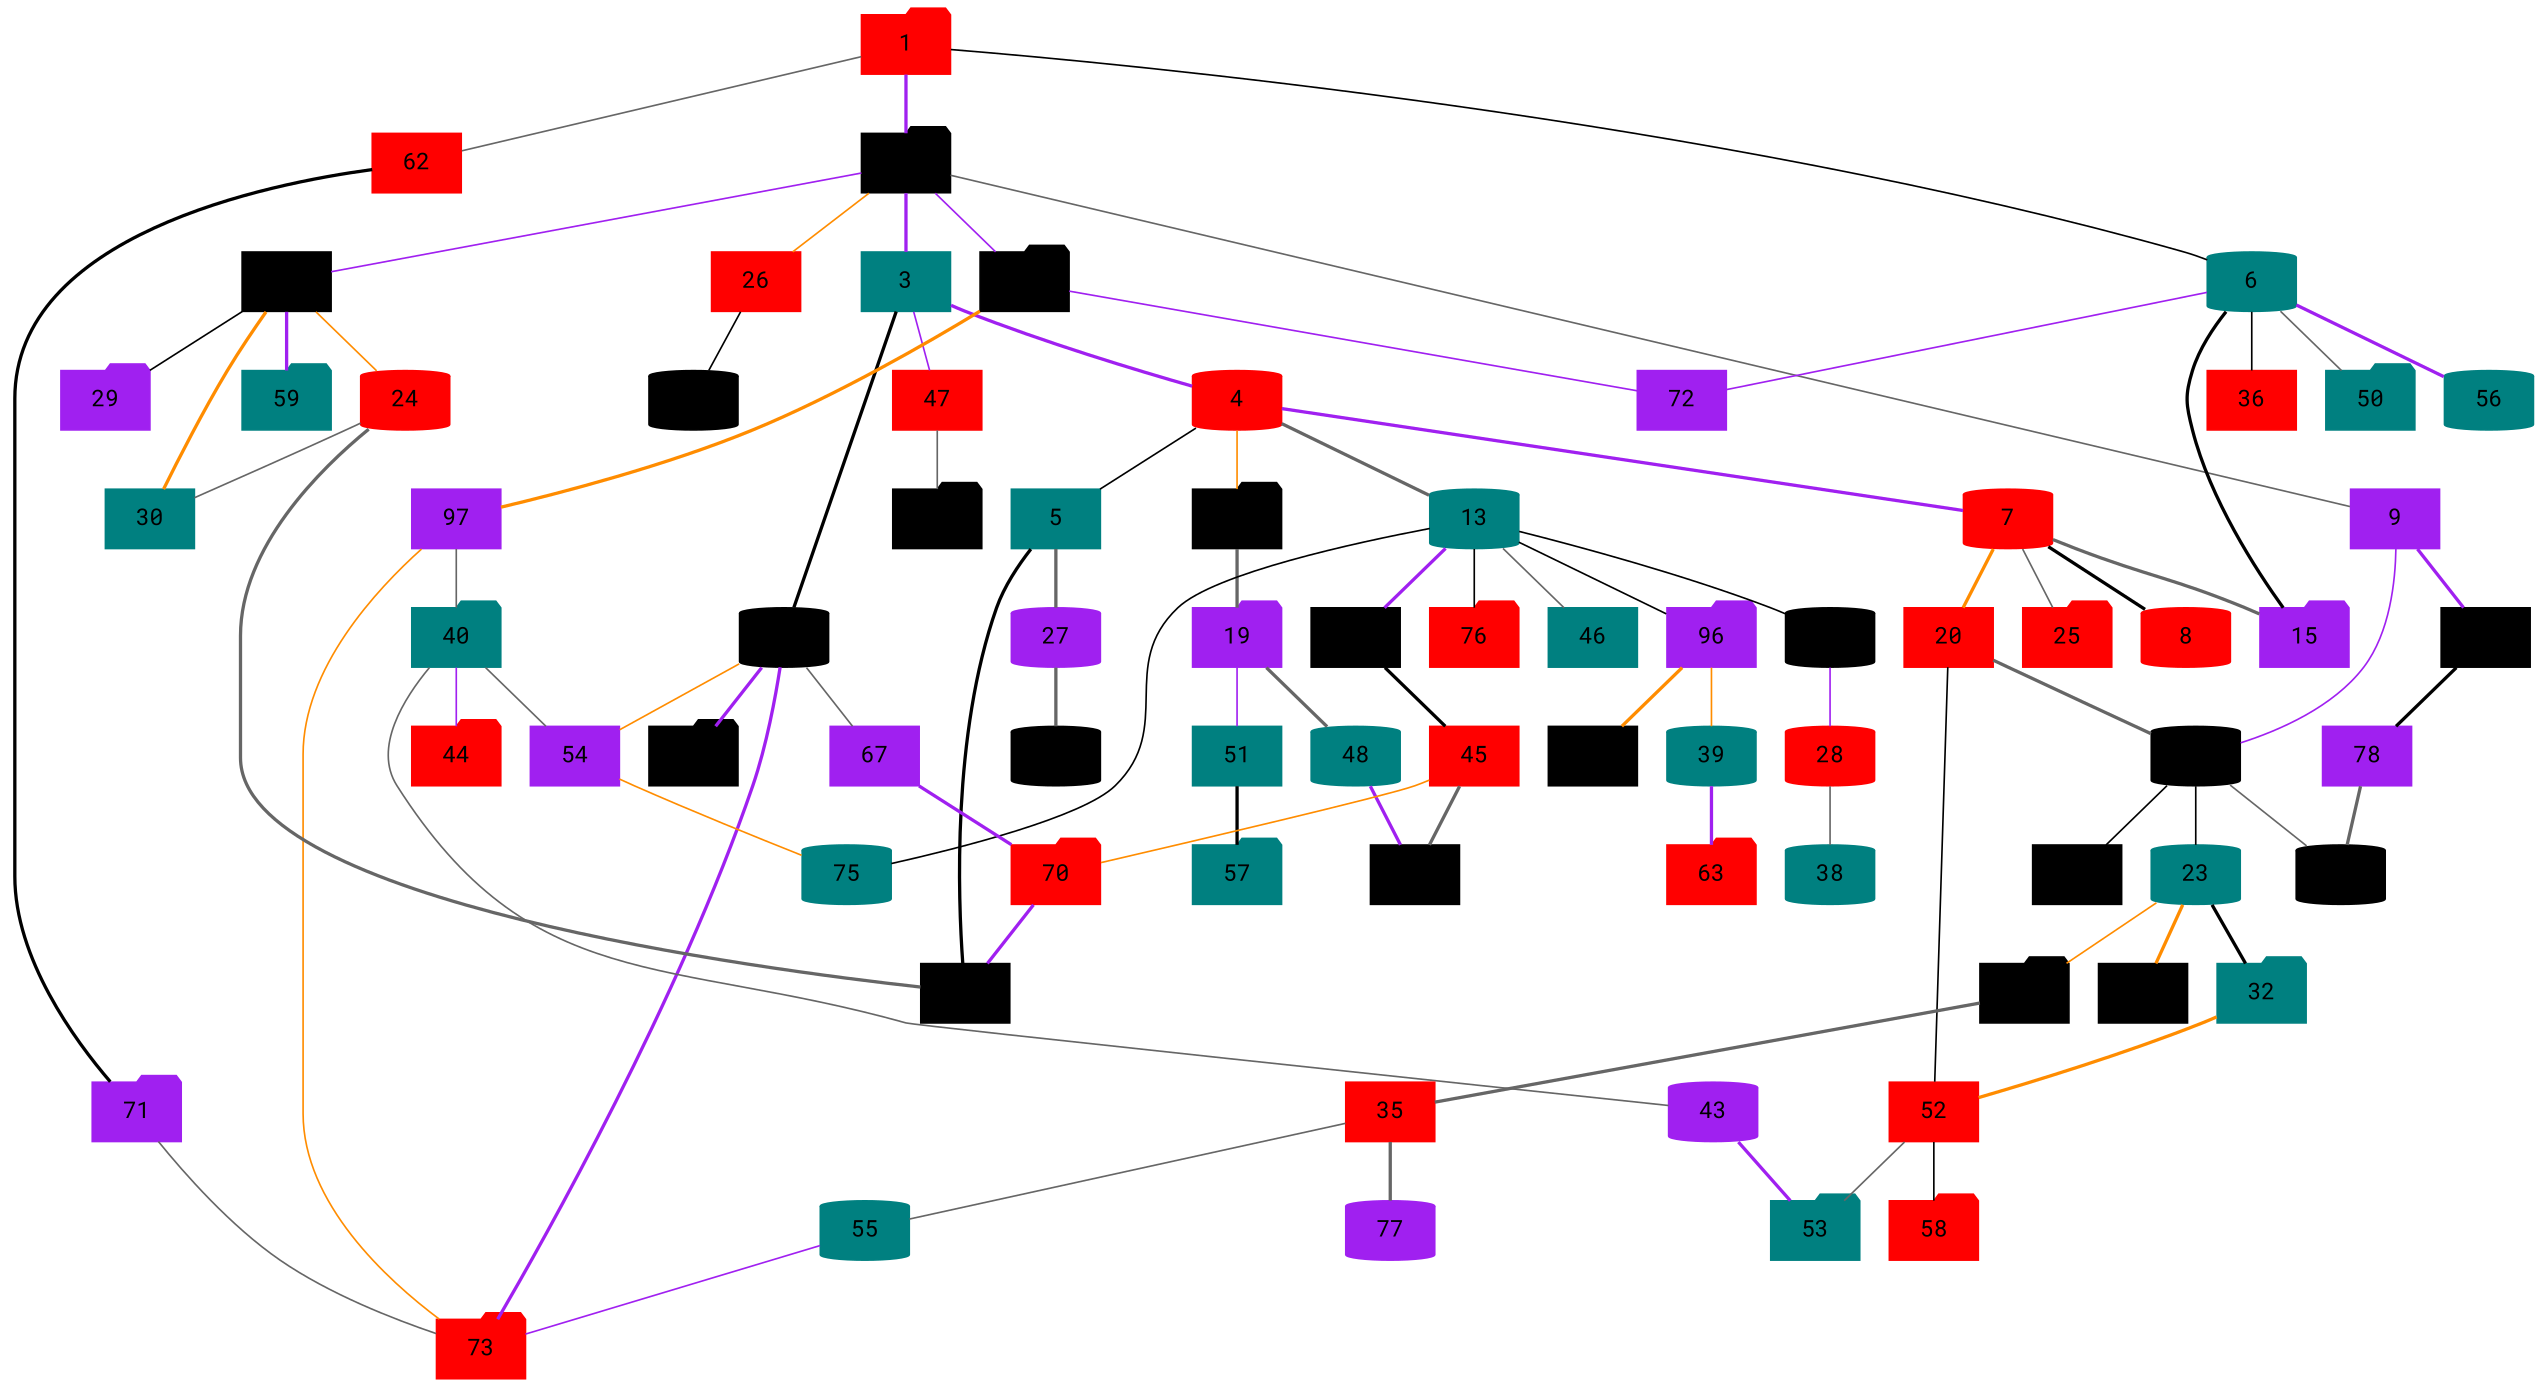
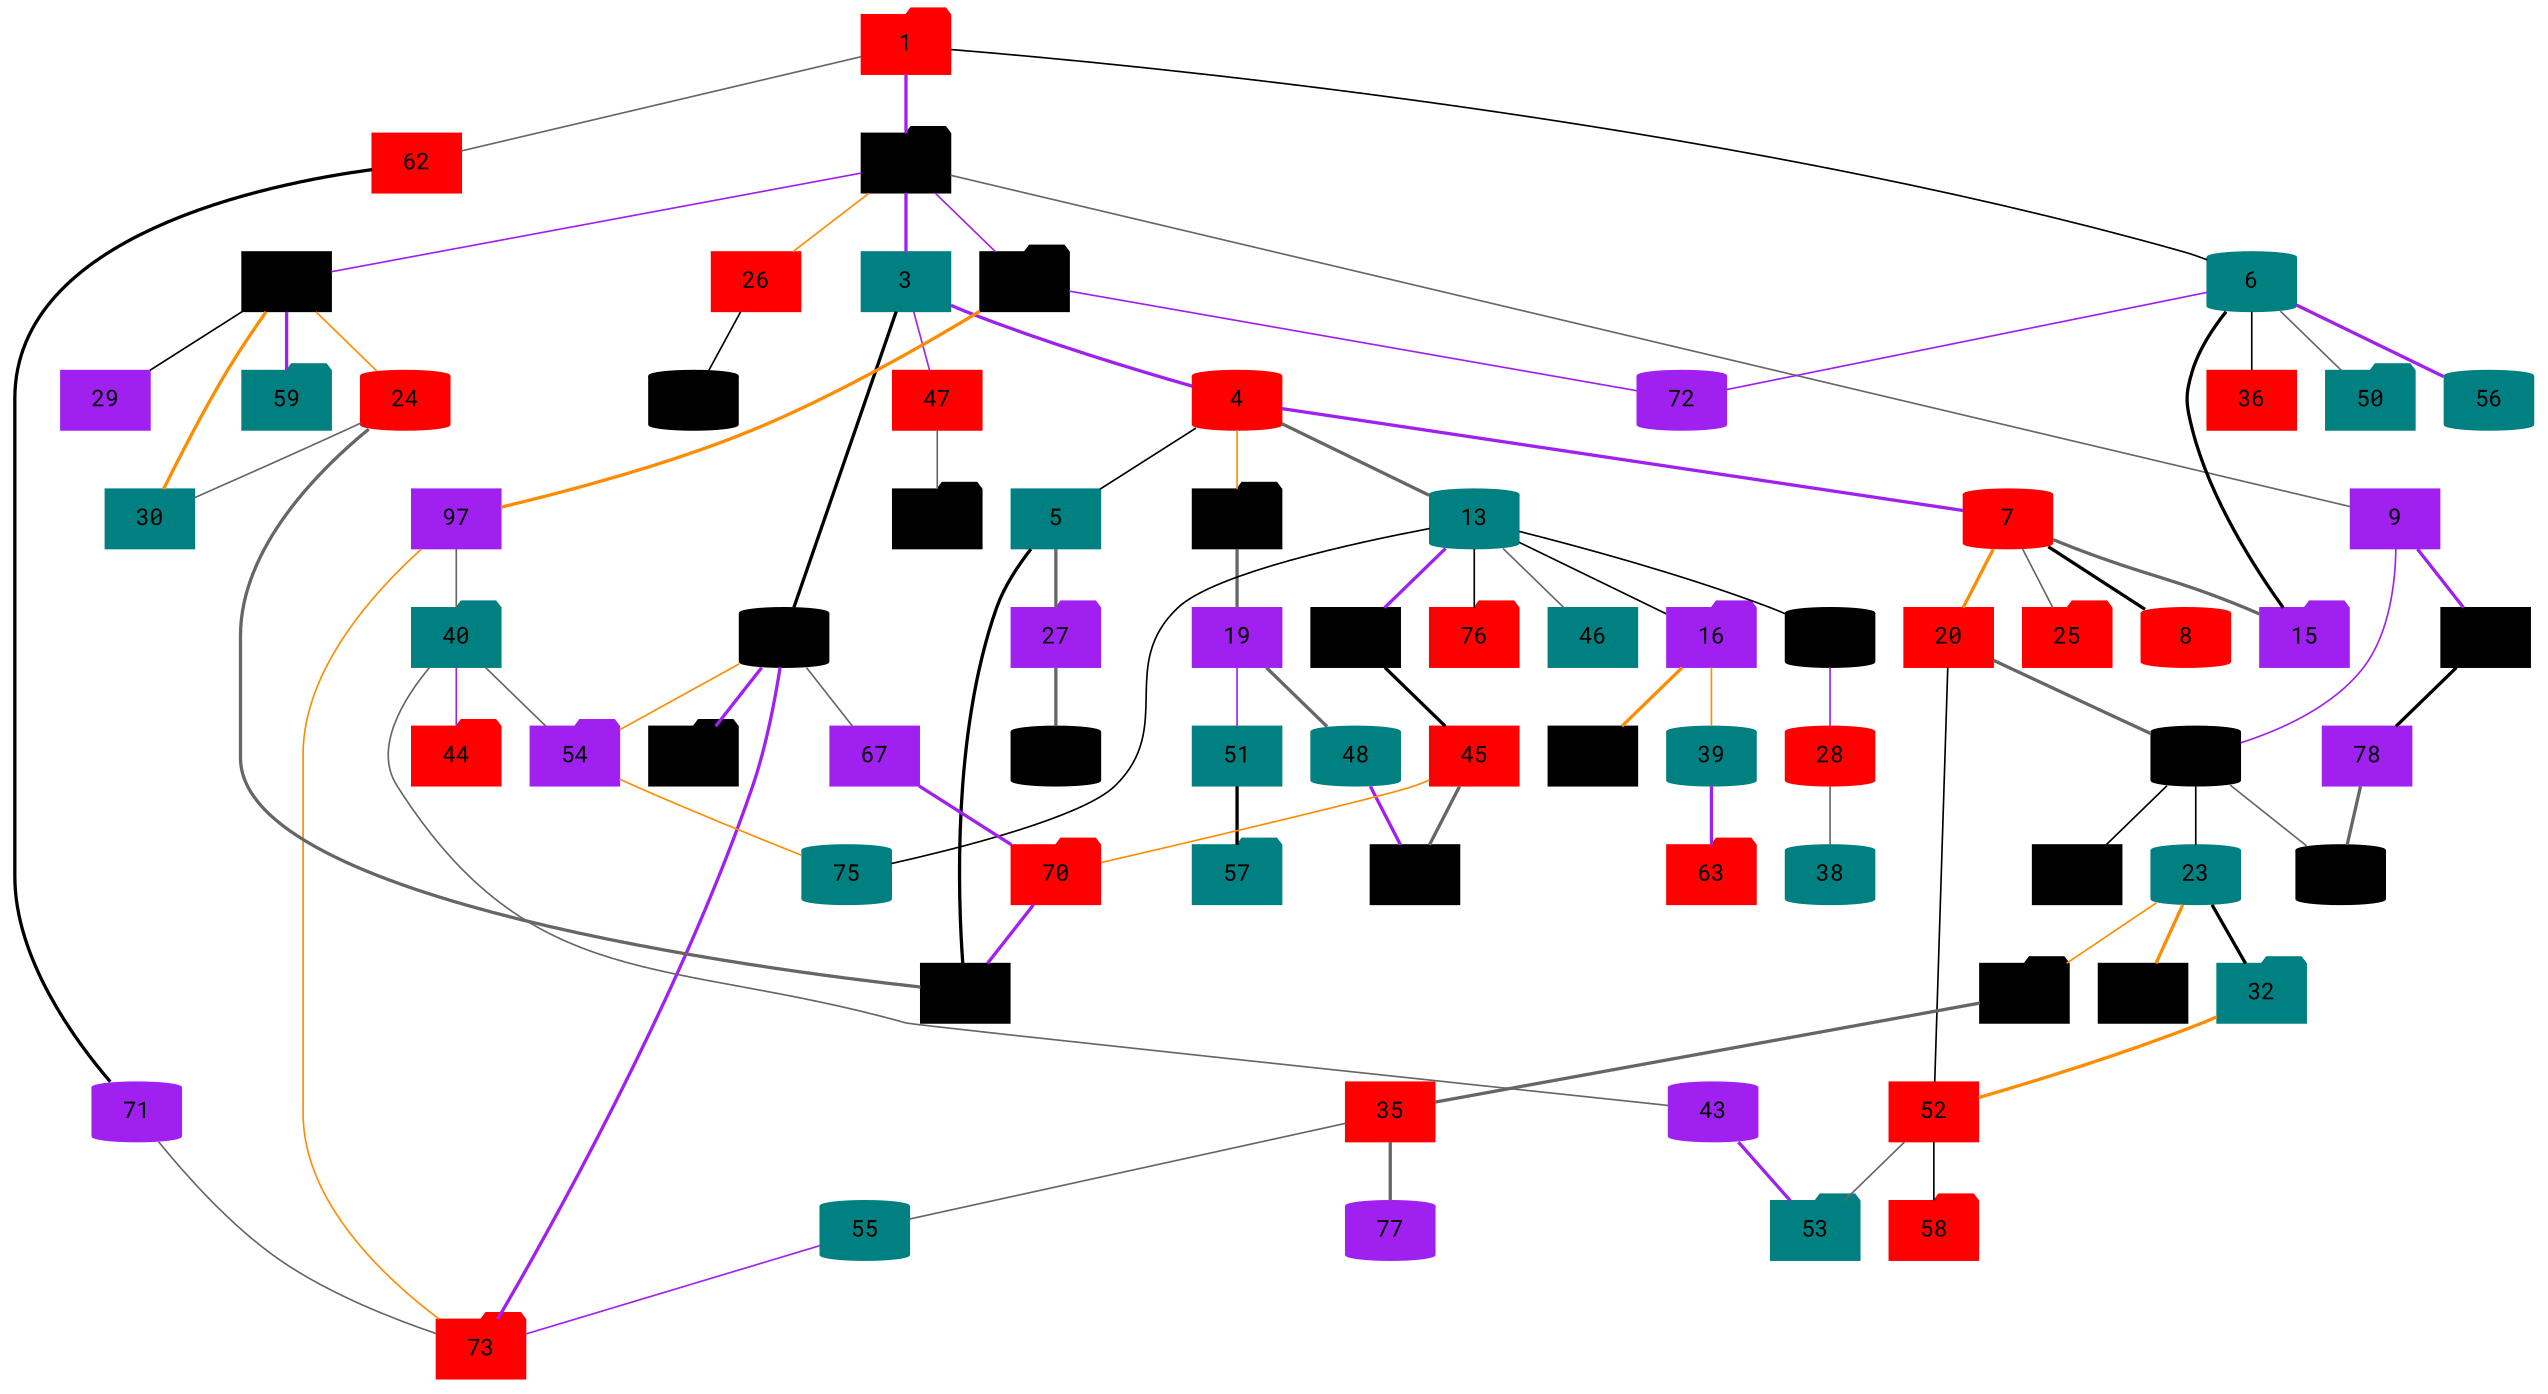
(105, 400) -> (105, 400)
(1682, 400) -> (1682, 400)
(1056, 637) -> (1056, 637)
(1237, 637) -> (1237, 637)
(1711, 637) -> (1711, 637)
(575, 756) -> (575, 756)
(137, 1112) -> (137, 1112)
